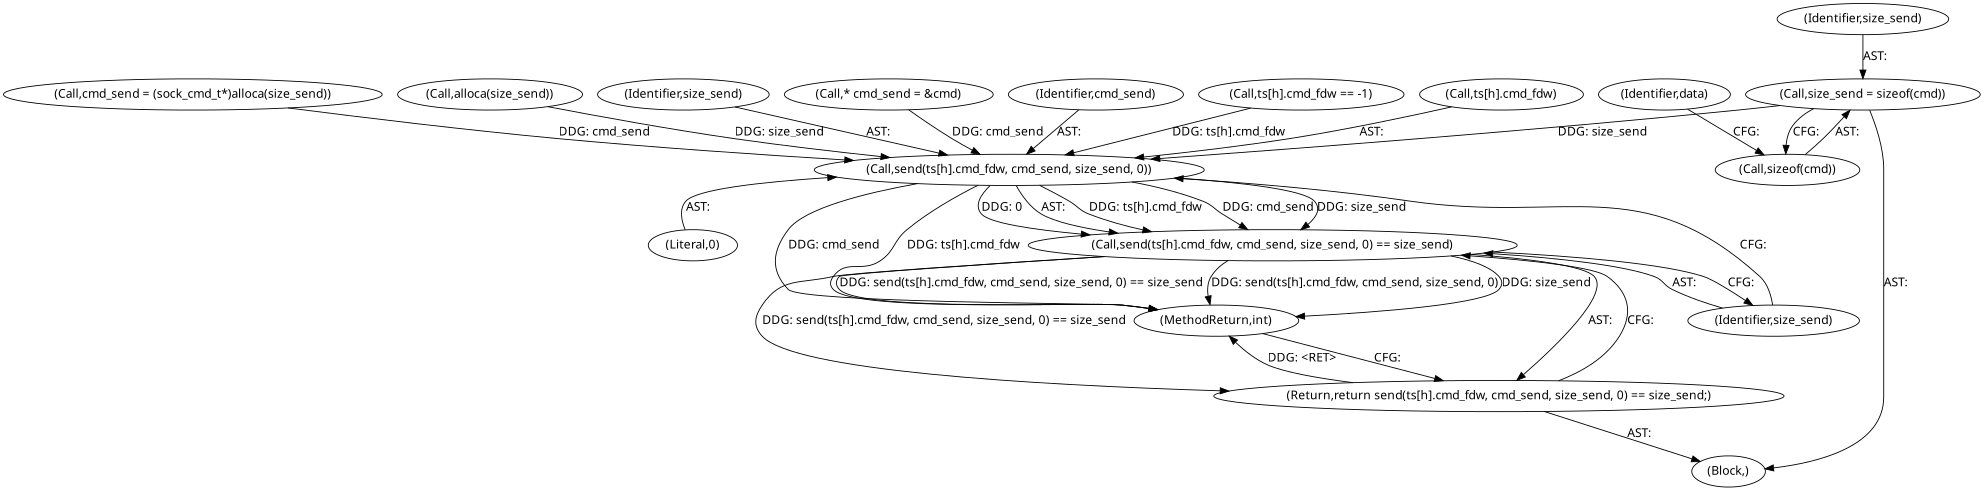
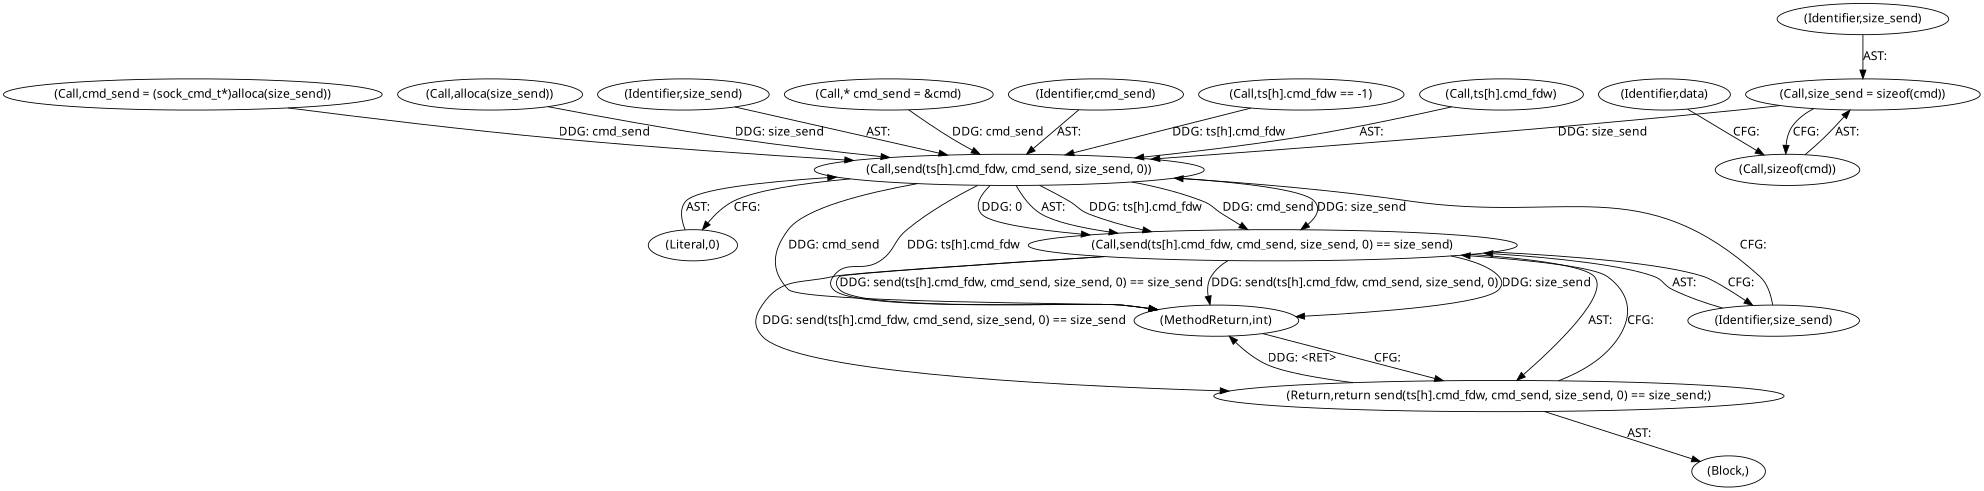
none -> (774, 189)
(1884, 324) -> none
